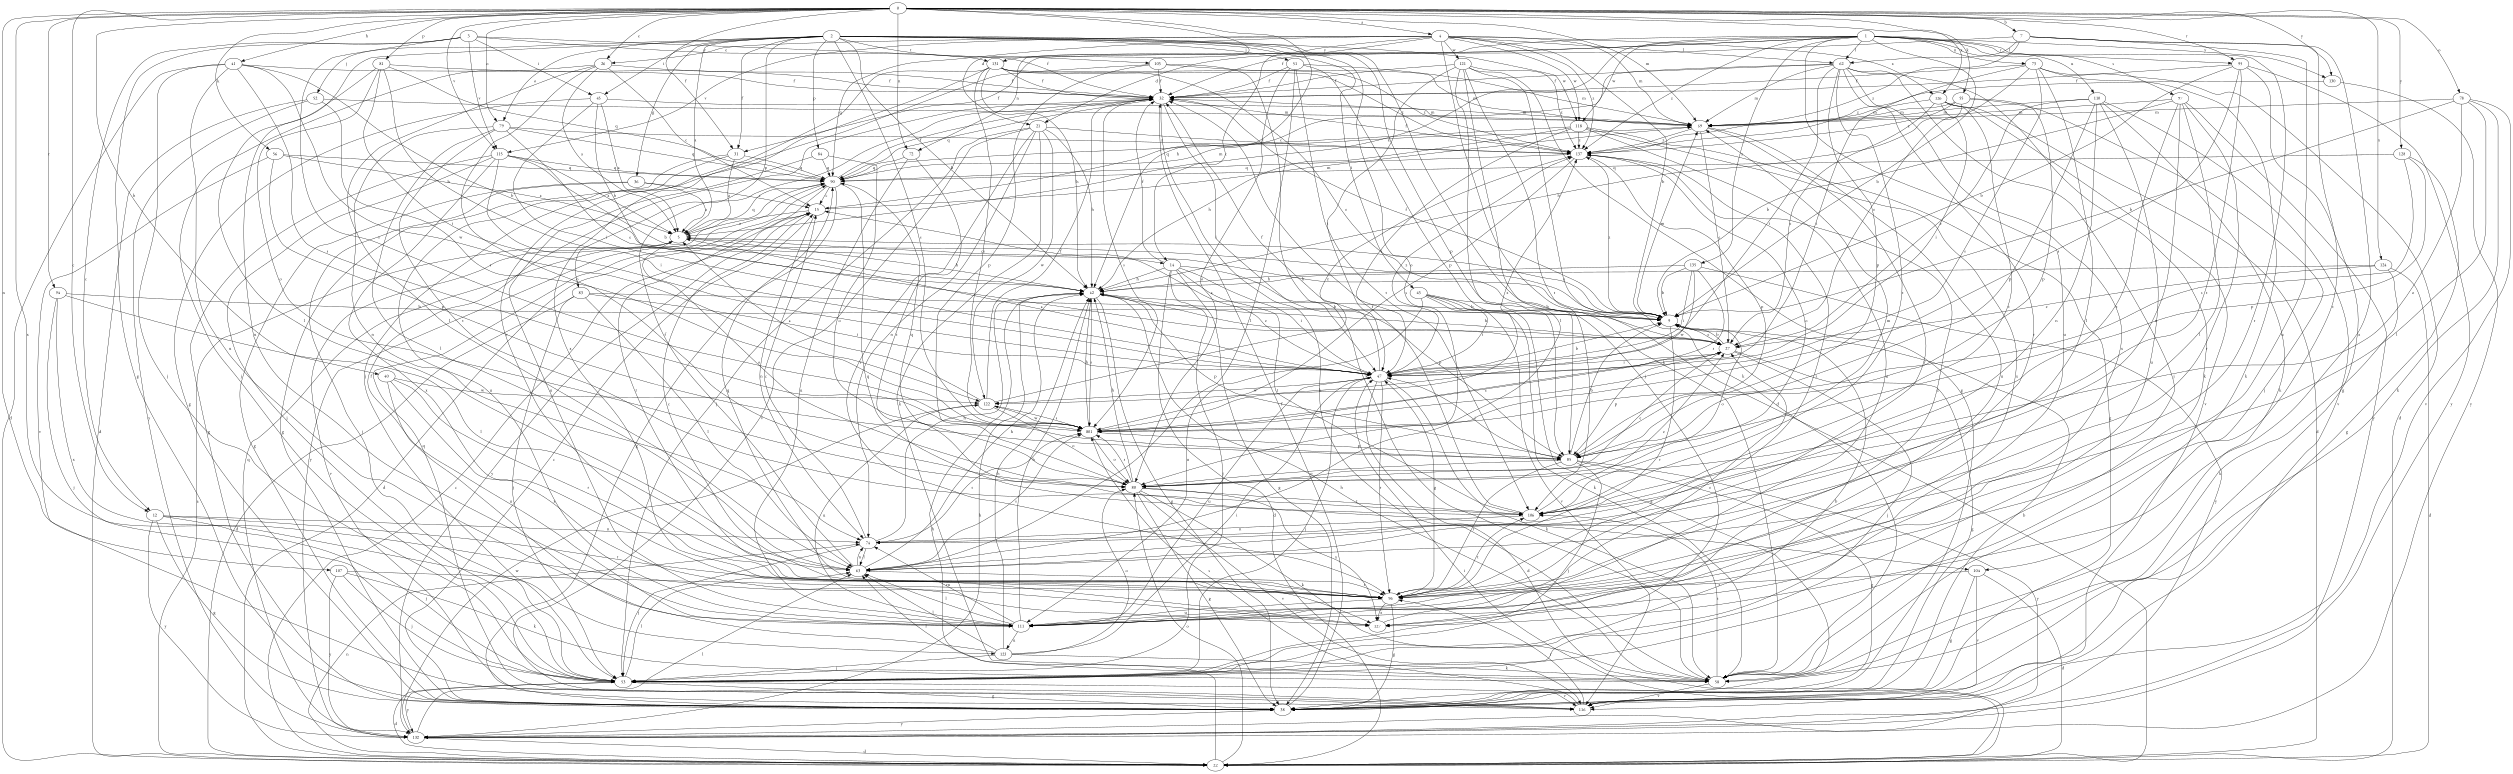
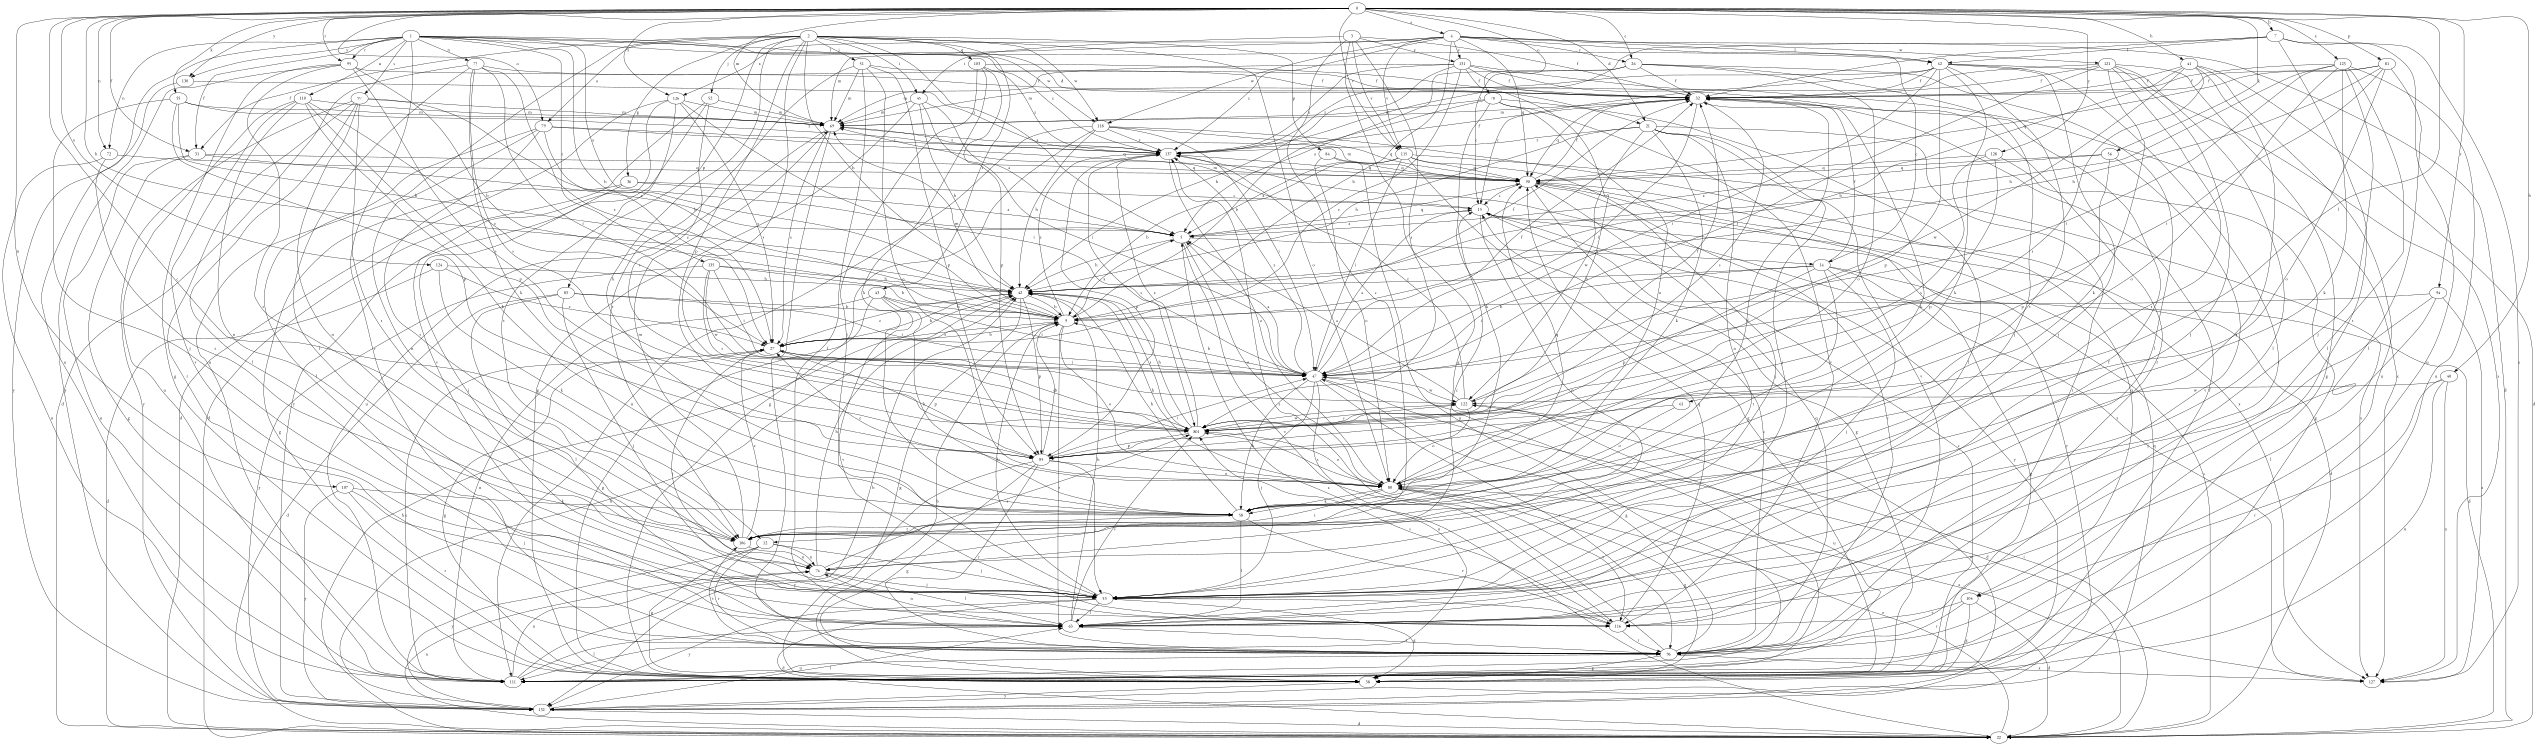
(911, 50) -> (962, 50)
none -> (1681, 404)
(1013, 639) -> (1965, 662)
